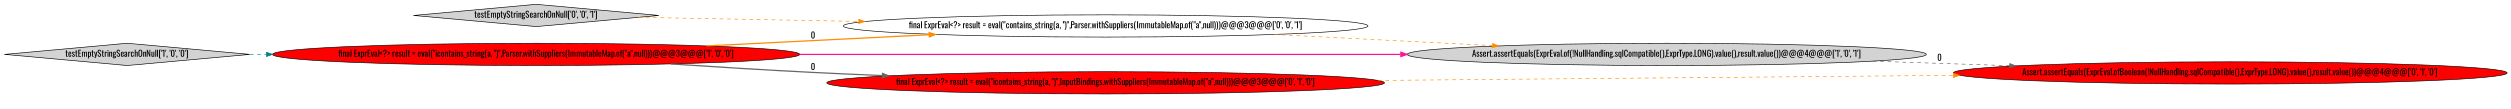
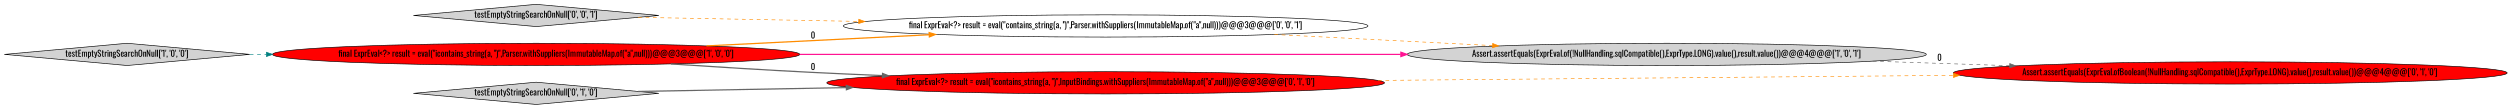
none -> (536, 93)
